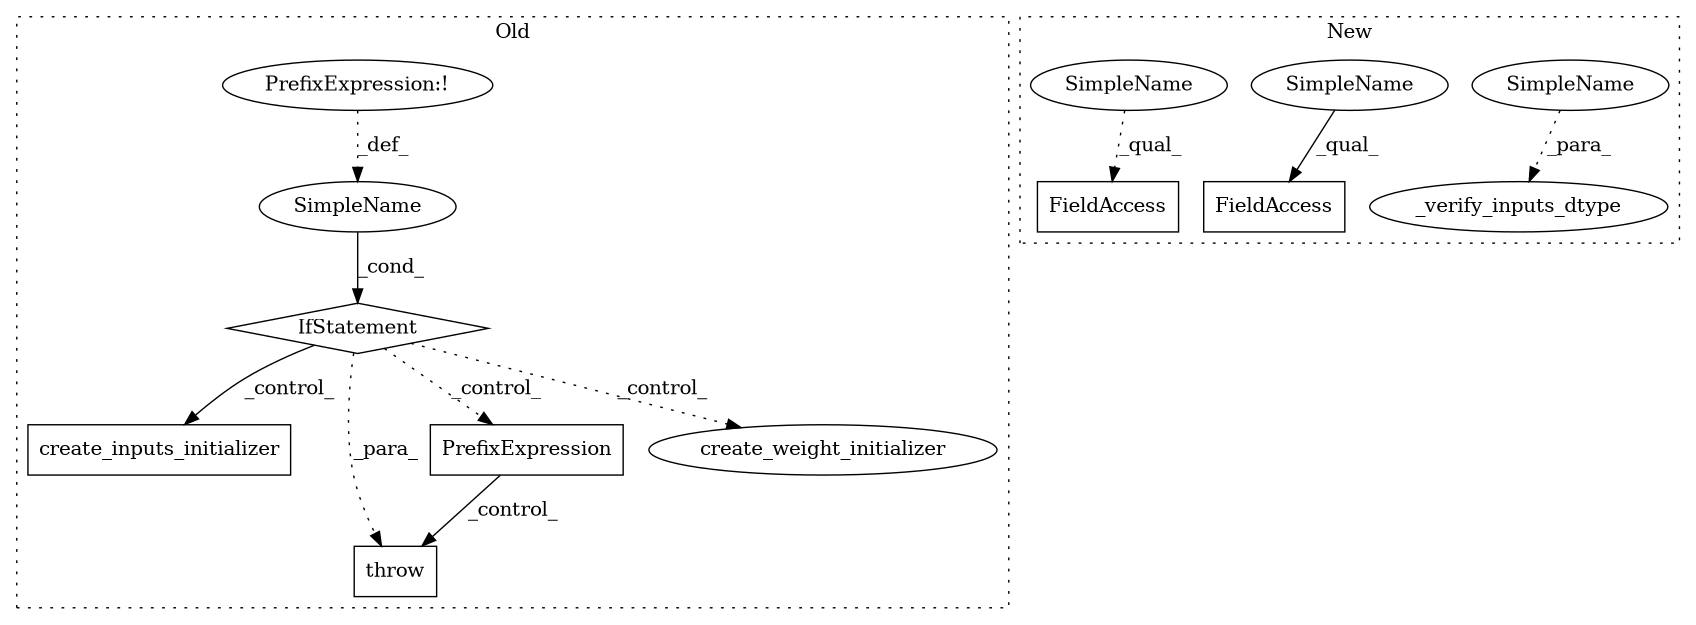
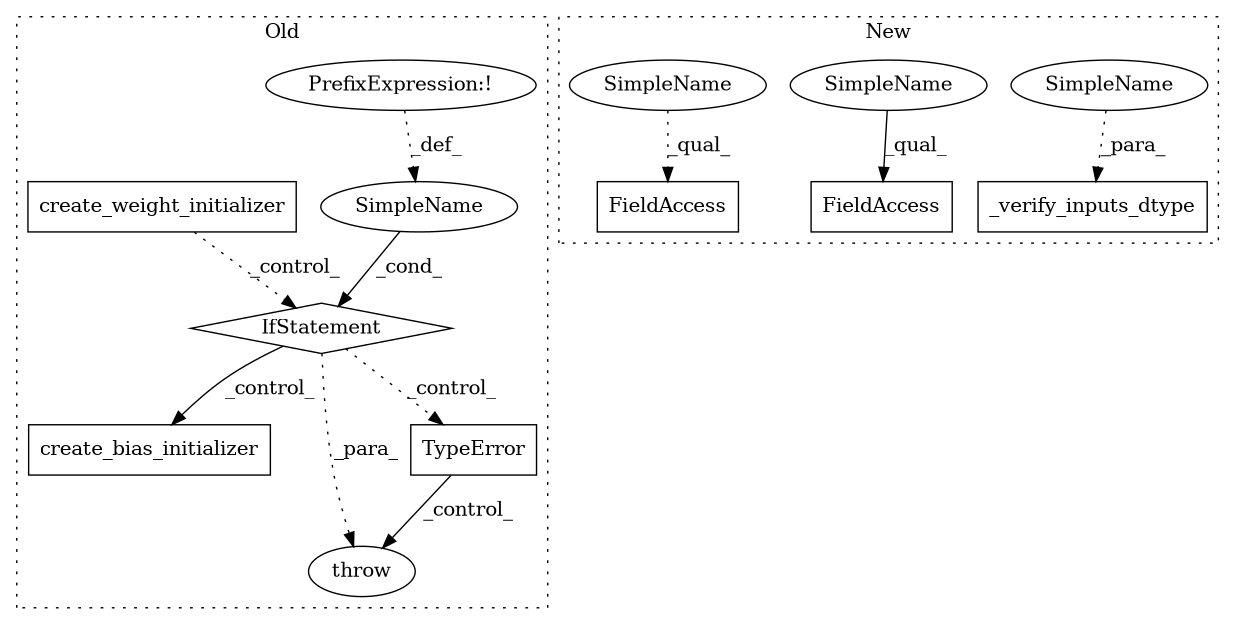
(1519, 207) -> (1093, 207)
(569, 384) -> (239, 266)
(159, 450) -> (150, 450)
(527, 450) -> (474, 450)
(823, 450) -> (162, 207)
(395, 571) -> (362, 571)
